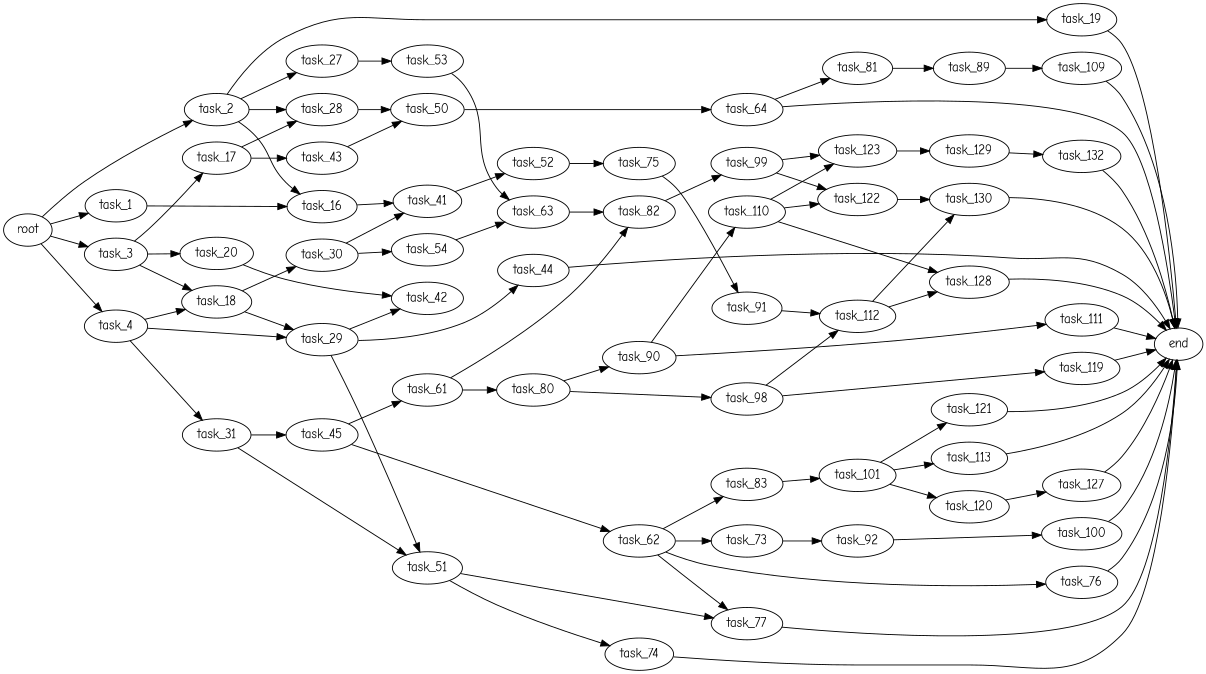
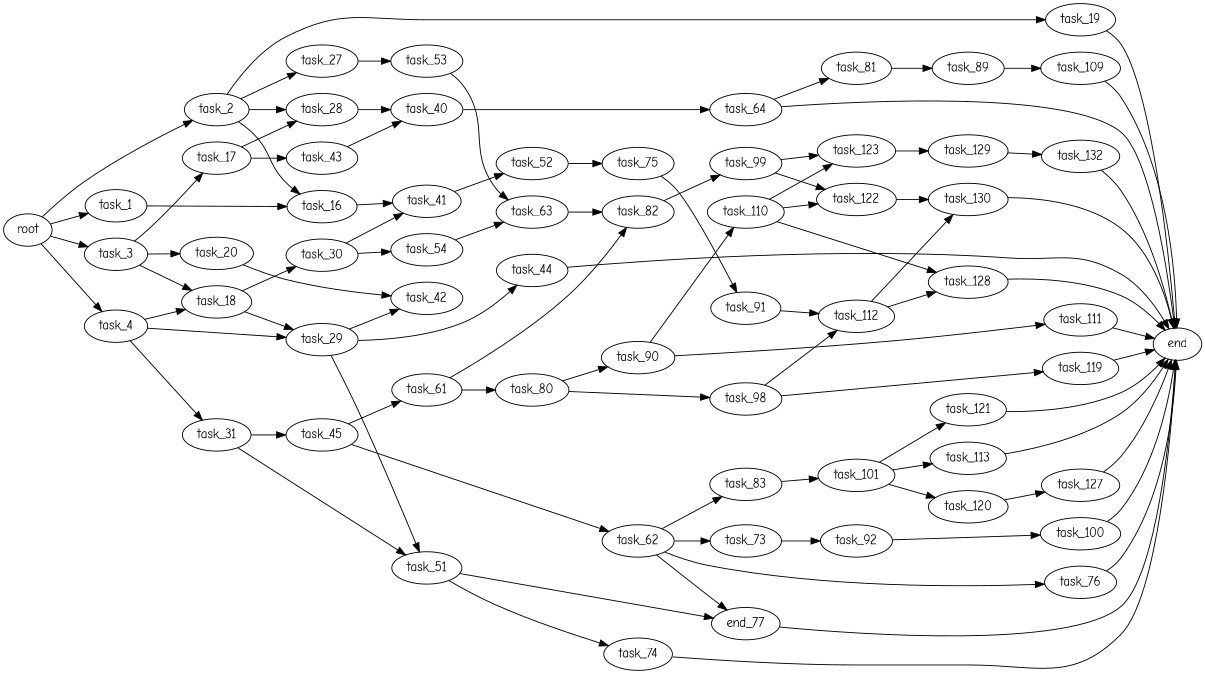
(427, 110) -> (427, 110)
(747, 624) -> (746, 624)
